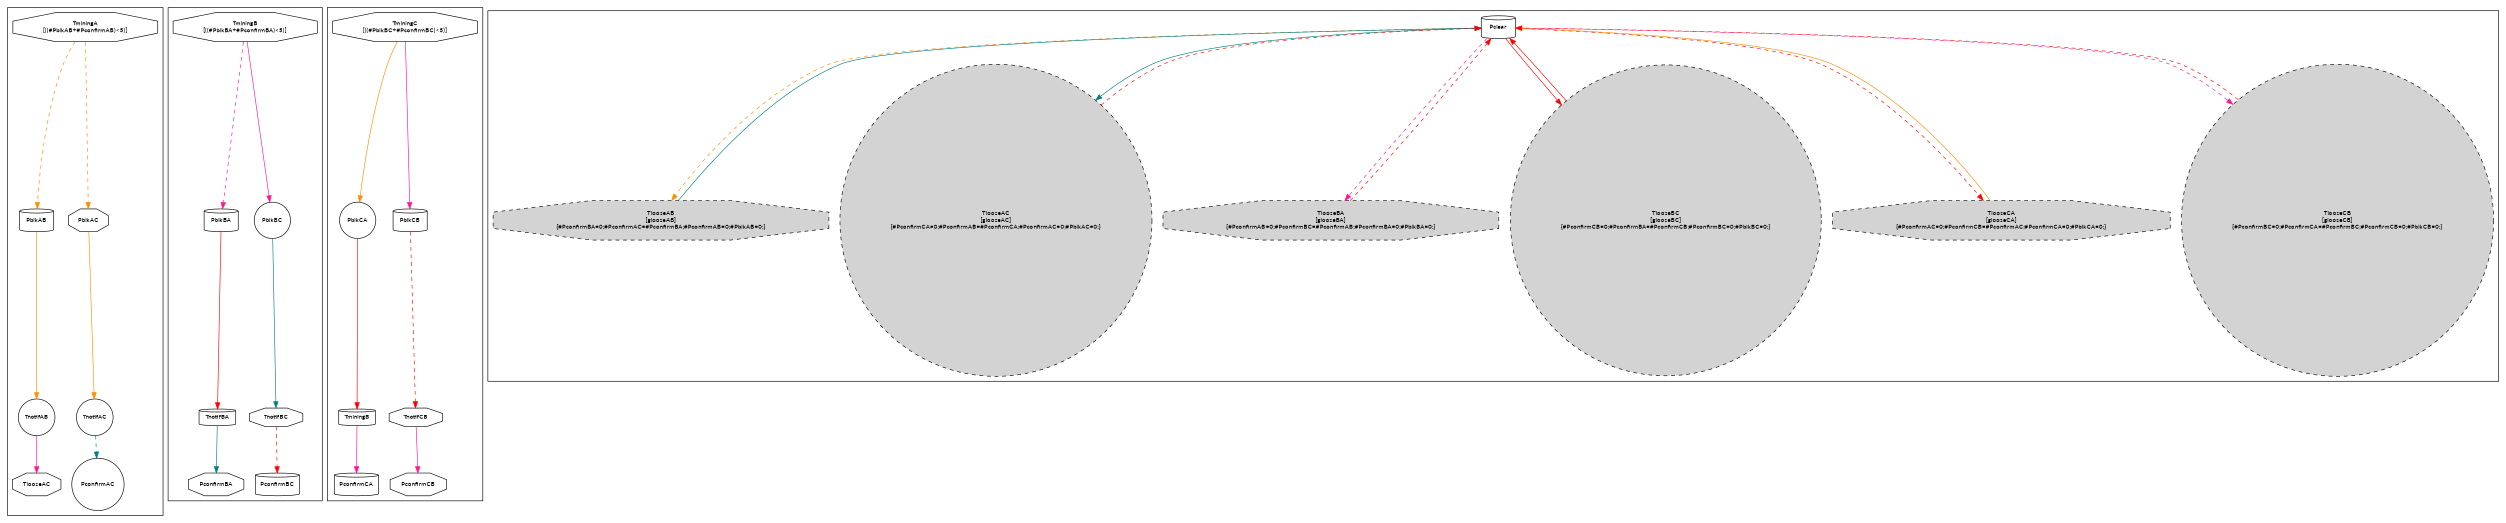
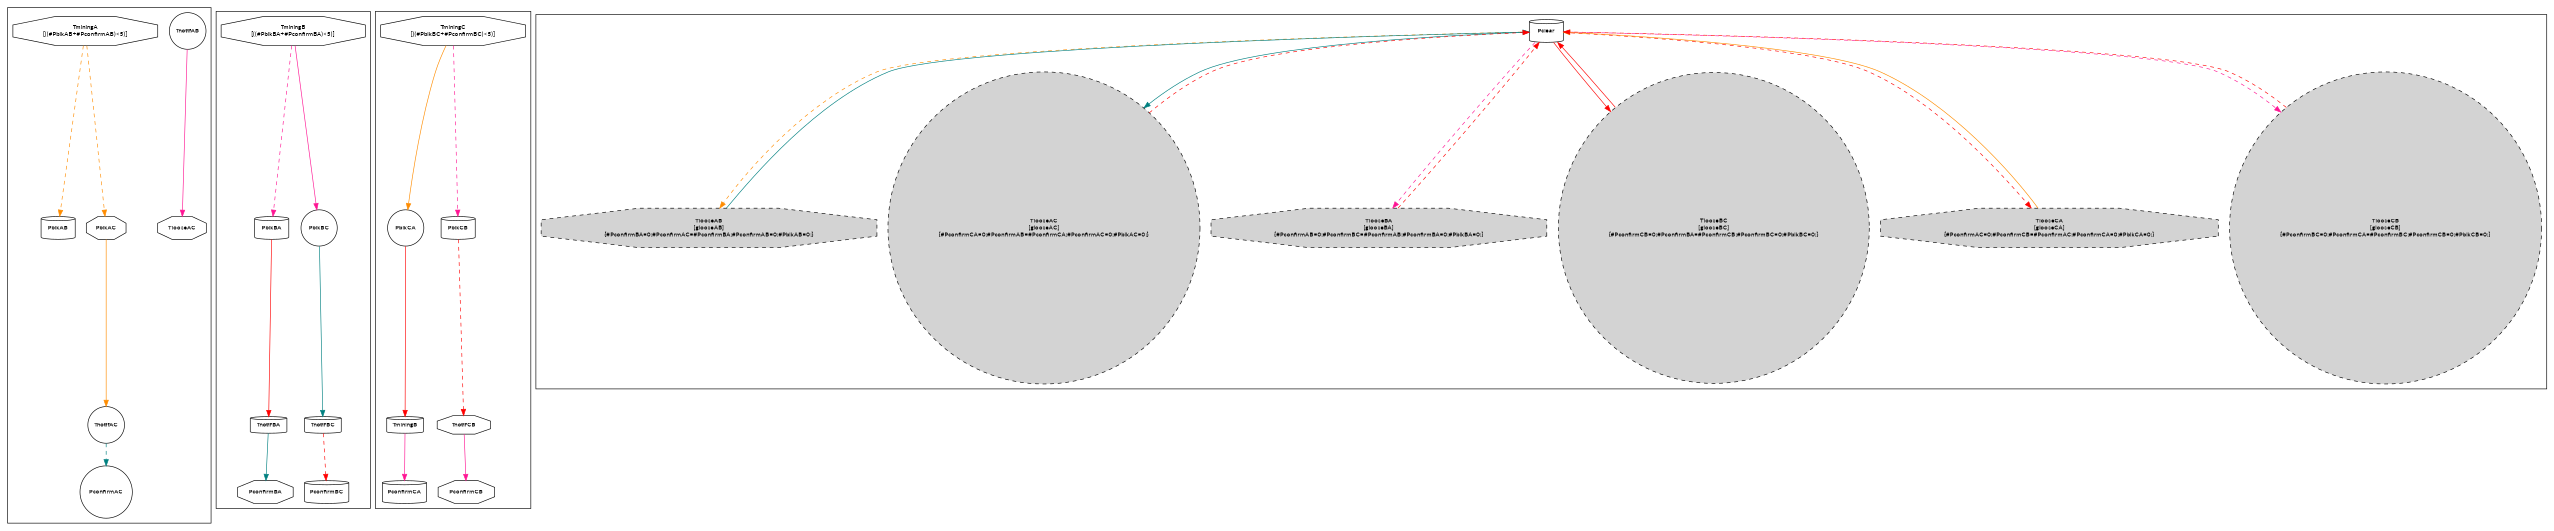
(408, 122) -> (456, 128)
(37, 312) -> none
(276, 417) -> (323, 425)
